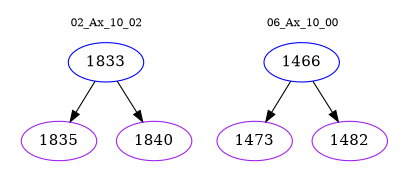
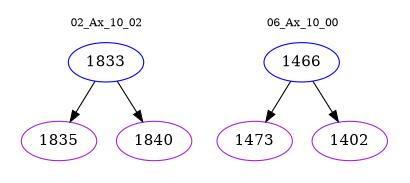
(350, 141) -> (350, 141)
